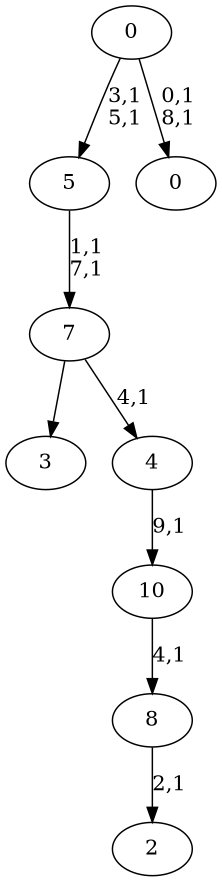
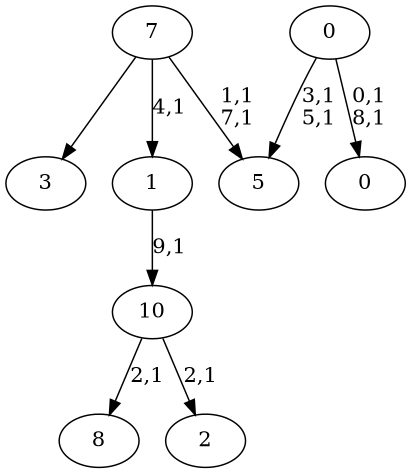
(70, 251) -> (201, 102)
(152, 463) -> (152, 183)
(169, 656) -> (147, 376)
(152, 777) -> (176, 370)
